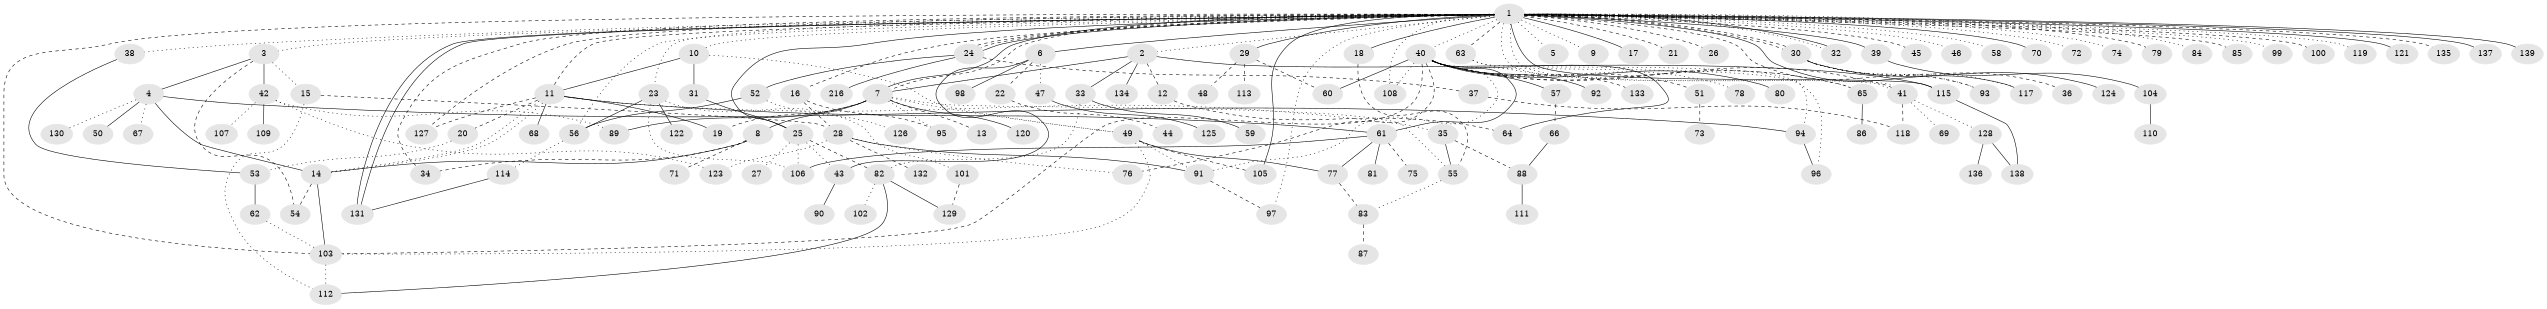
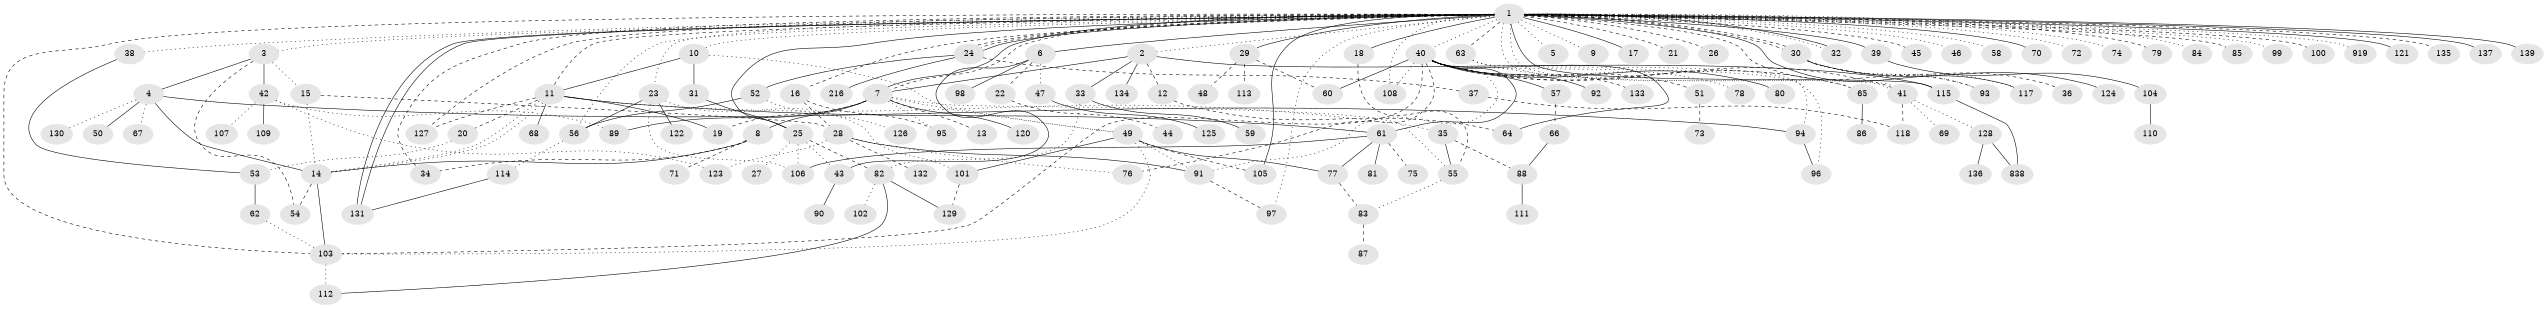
(2360, 54) -> (2360, 54)
none -> (1056, 152)
(2017, 174) -> (2017, 174)
(225, 195) -> (311, 134)
